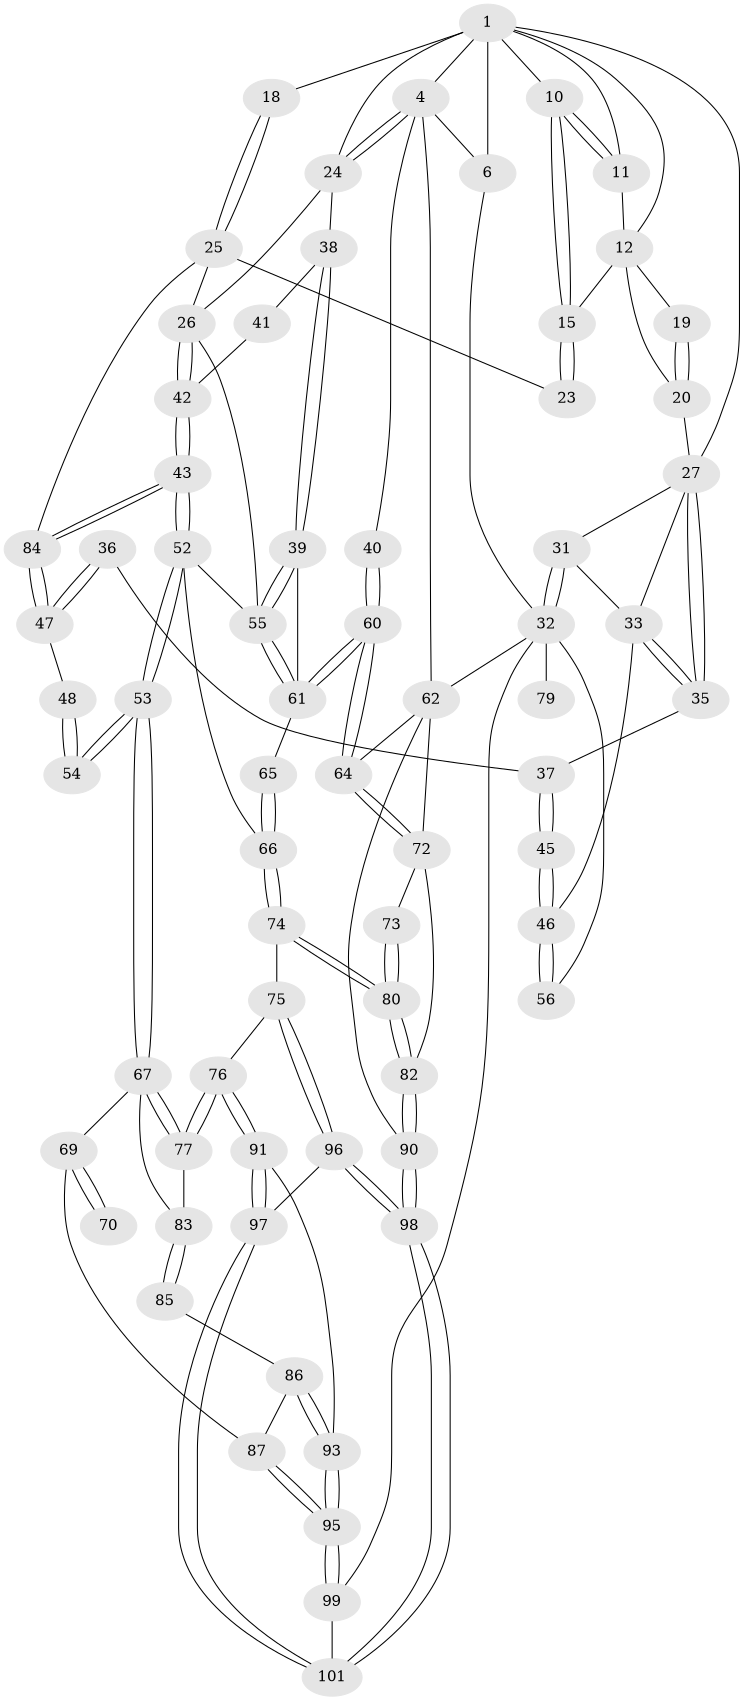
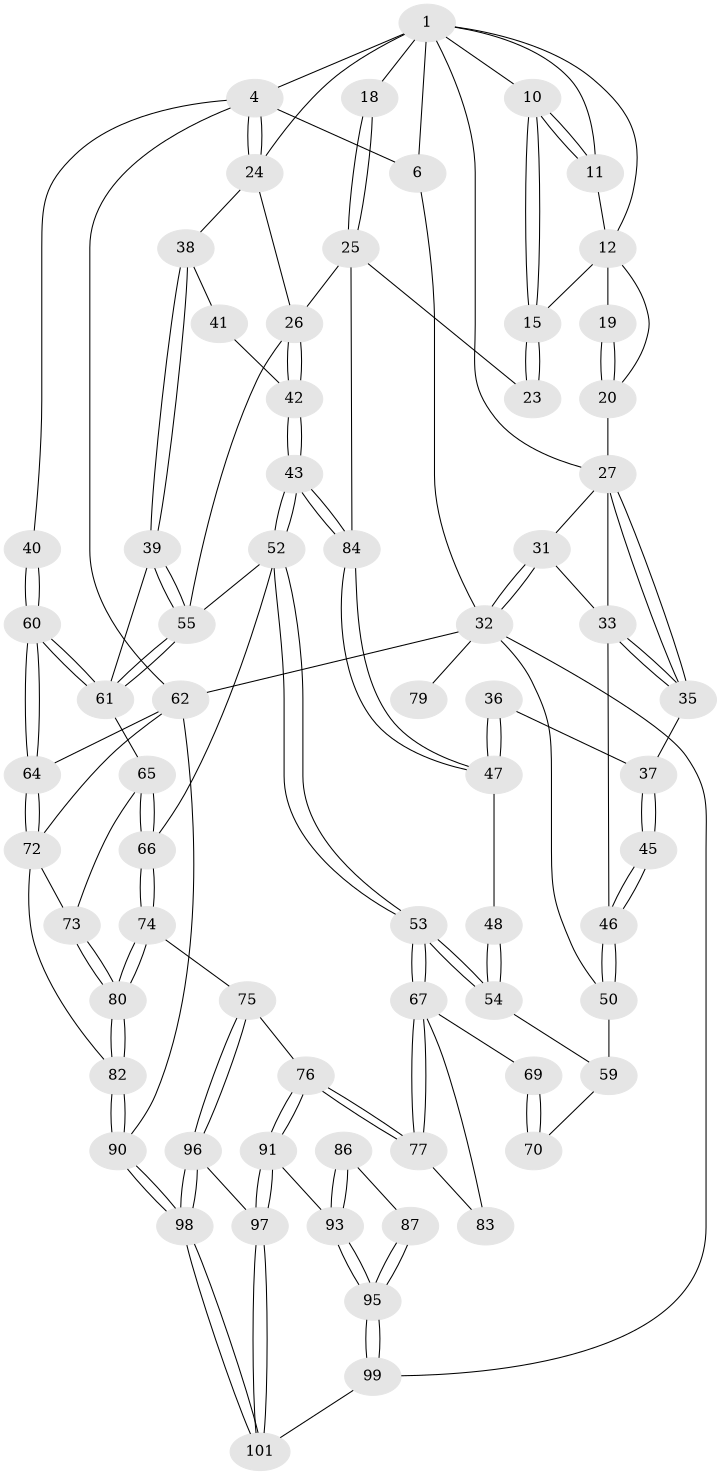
none -> (102, 847)
(546, 1001) -> (609, 1001)
none -> (609, 1076)
(165, 1301) -> none
(116, 1324) -> none
